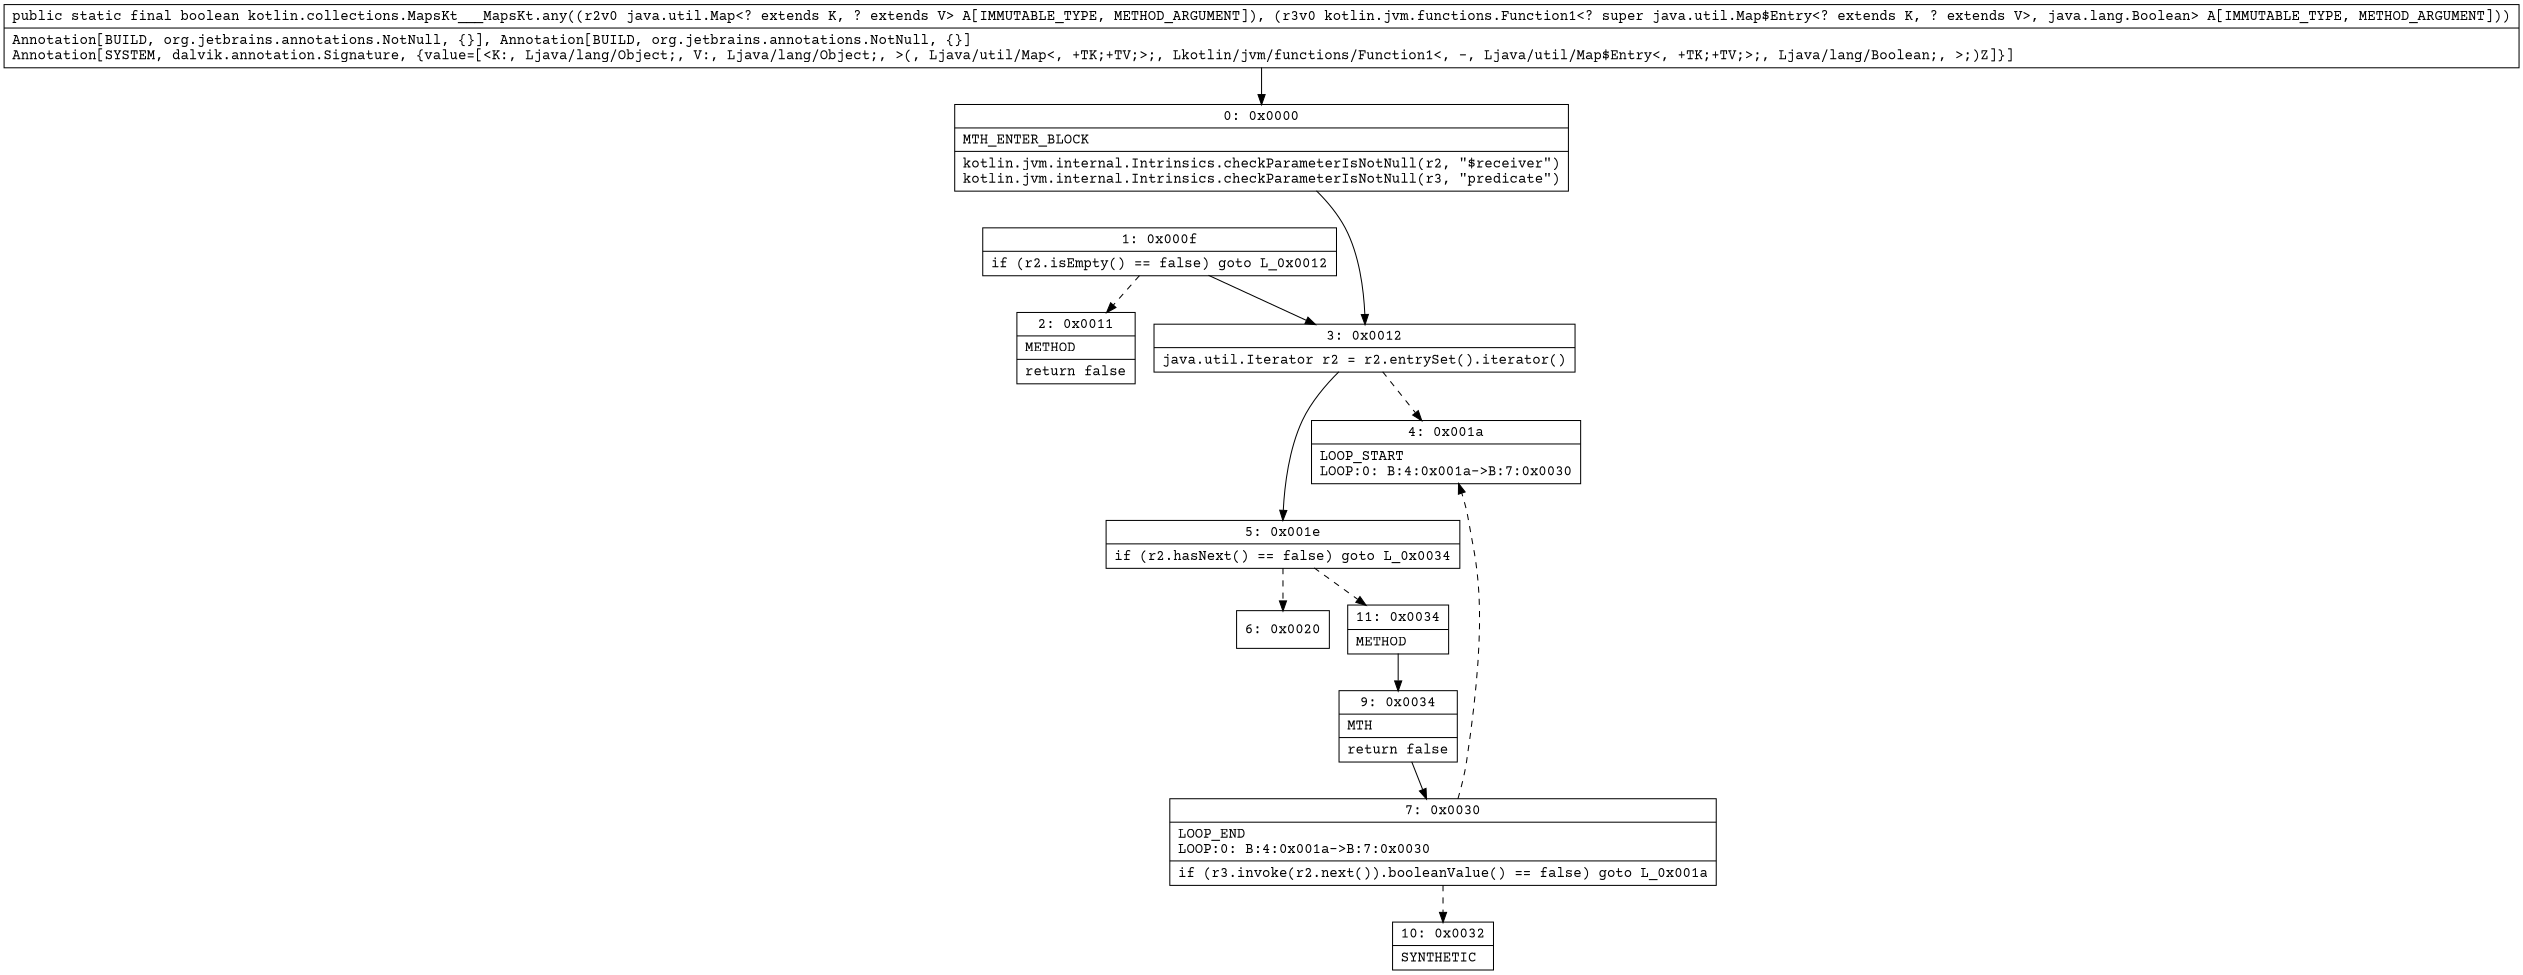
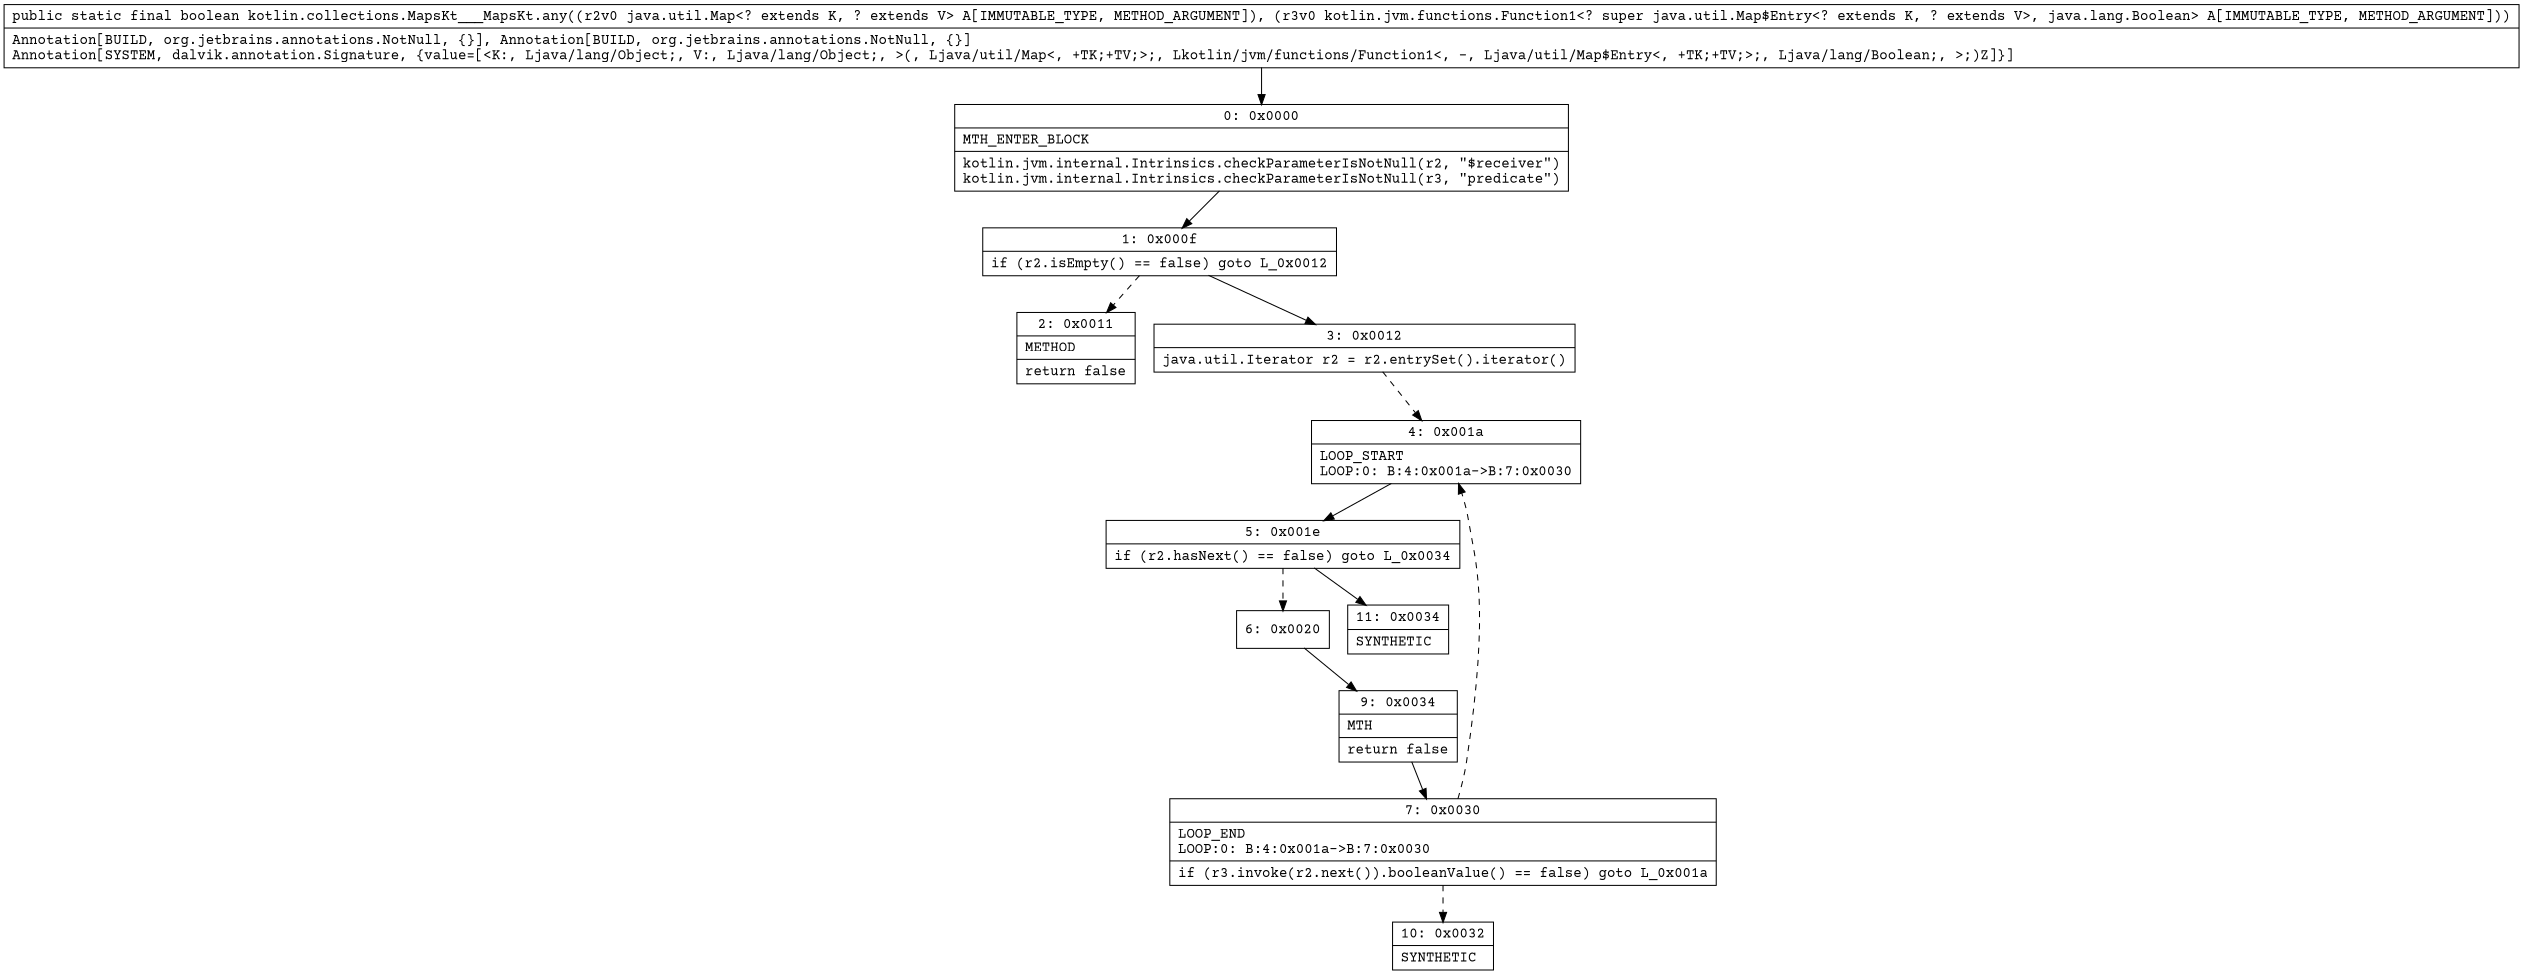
(1353, 247) -> (1204, 206)
(1297, 435) -> (1362, 500)
(1336, 584) -> (1336, 584)
(1381, 641) -> (1394, 641)
(1398, 667) -> (1326, 666)
